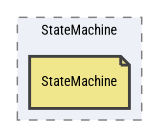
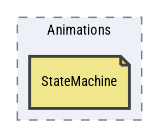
(80, 31) -> (80, 31)
